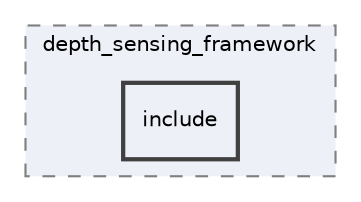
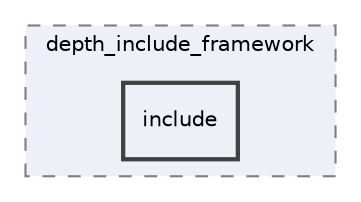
(181, 46) -> (181, 46)
